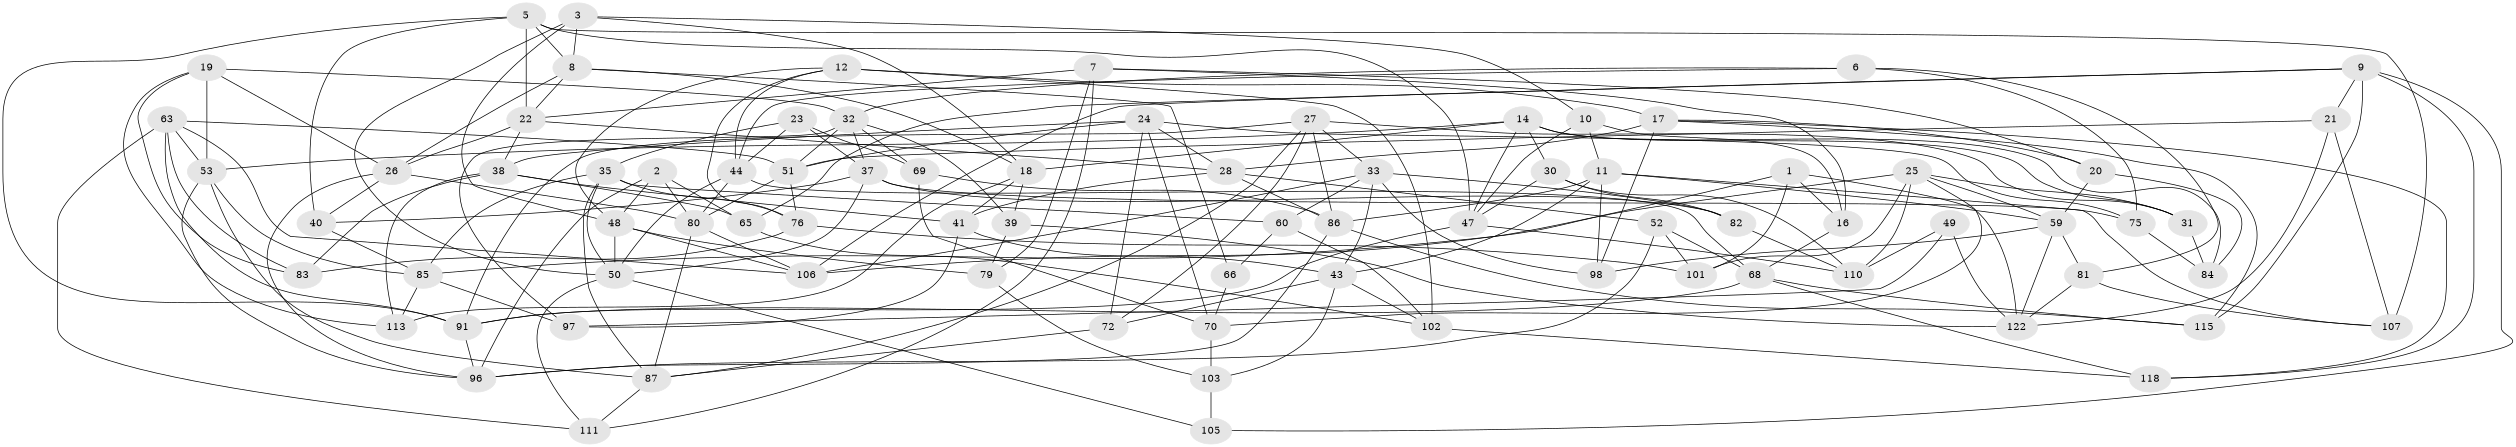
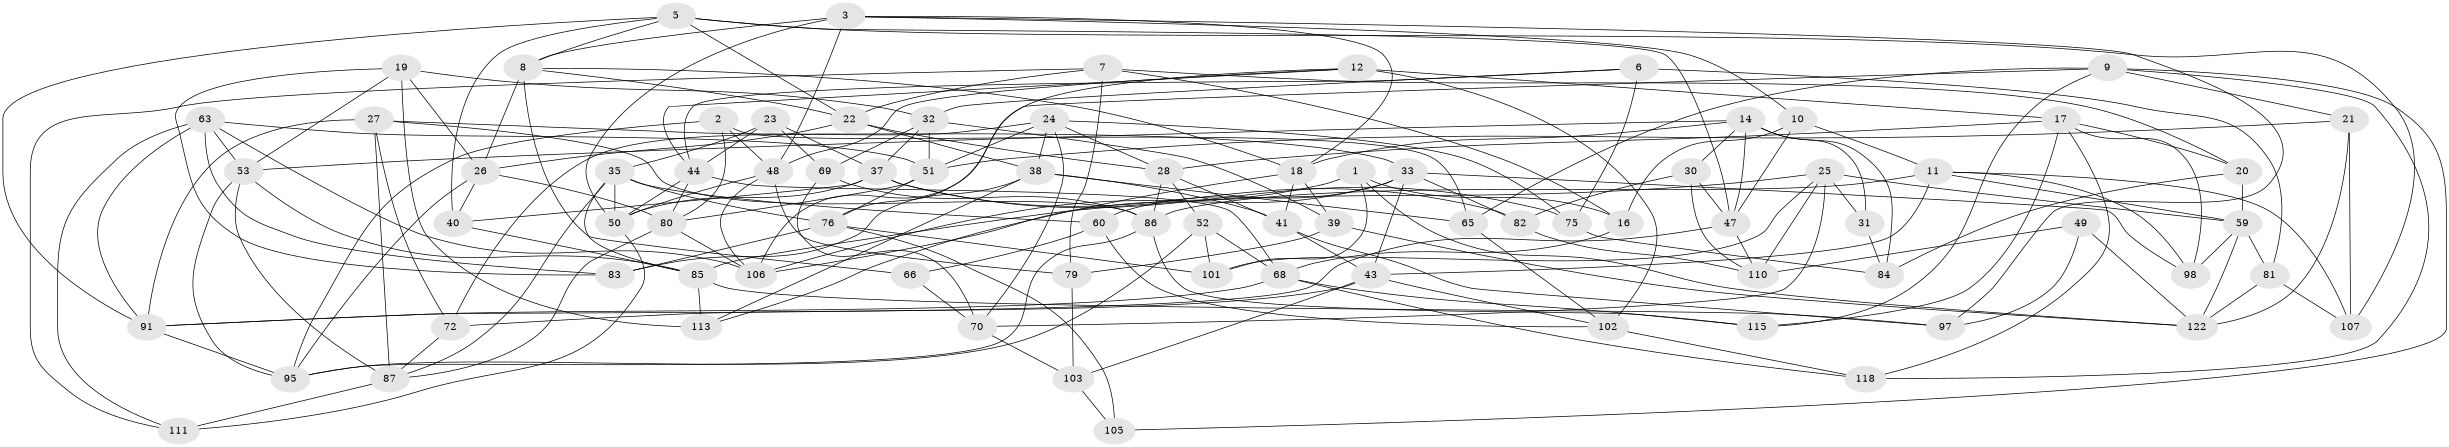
(540, 143) -> (1746, 33)
(1951, 153) -> none
(927, 357) -> (1003, 284)
(476, 379) -> (290, 379)
